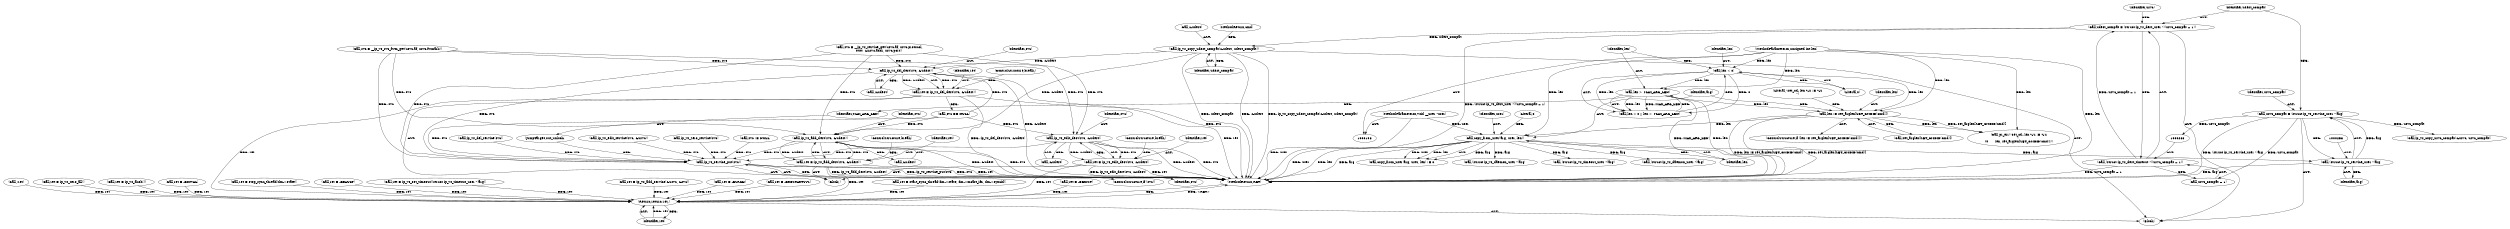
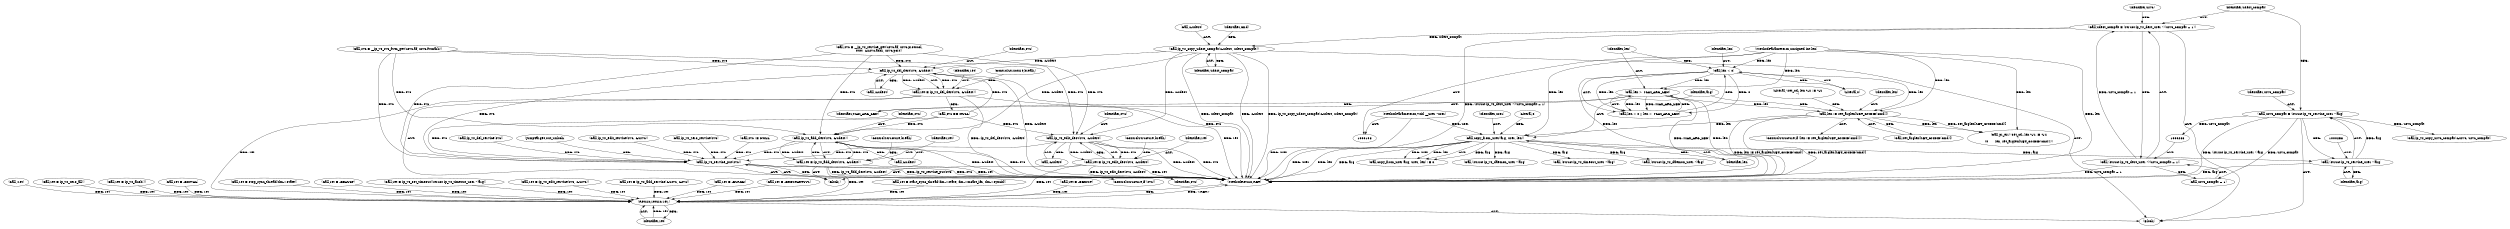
(1237, 27) -> (1237, 27)
none -> (1164, 116)
(734, 119) -> (1254, 107)
(2140, 162) -> (2140, 162)
none -> (1689, 172)
none -> (555, 182)
